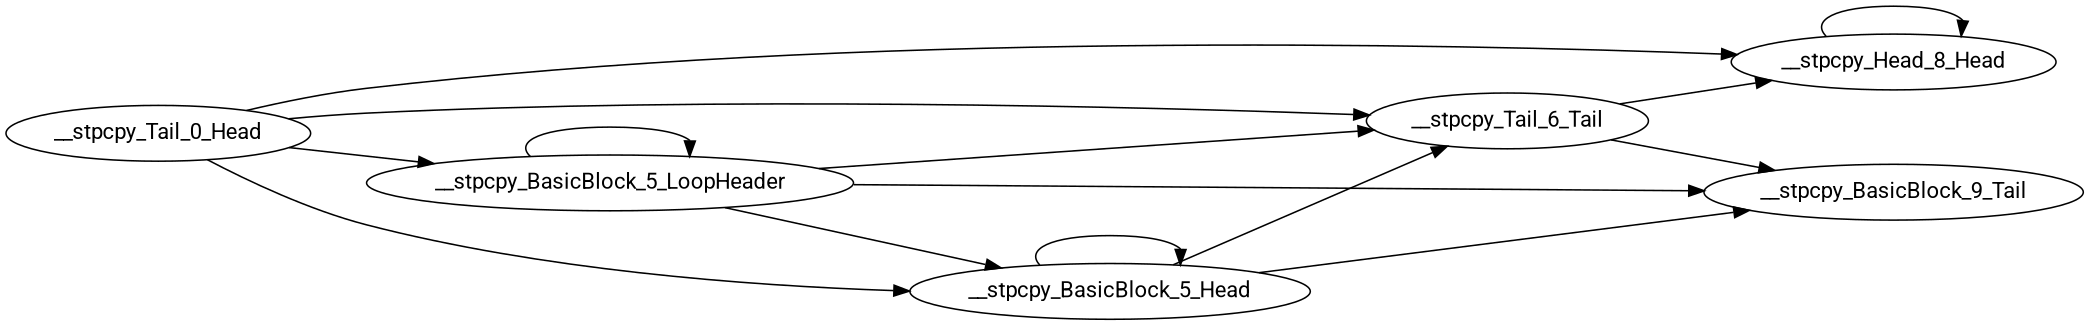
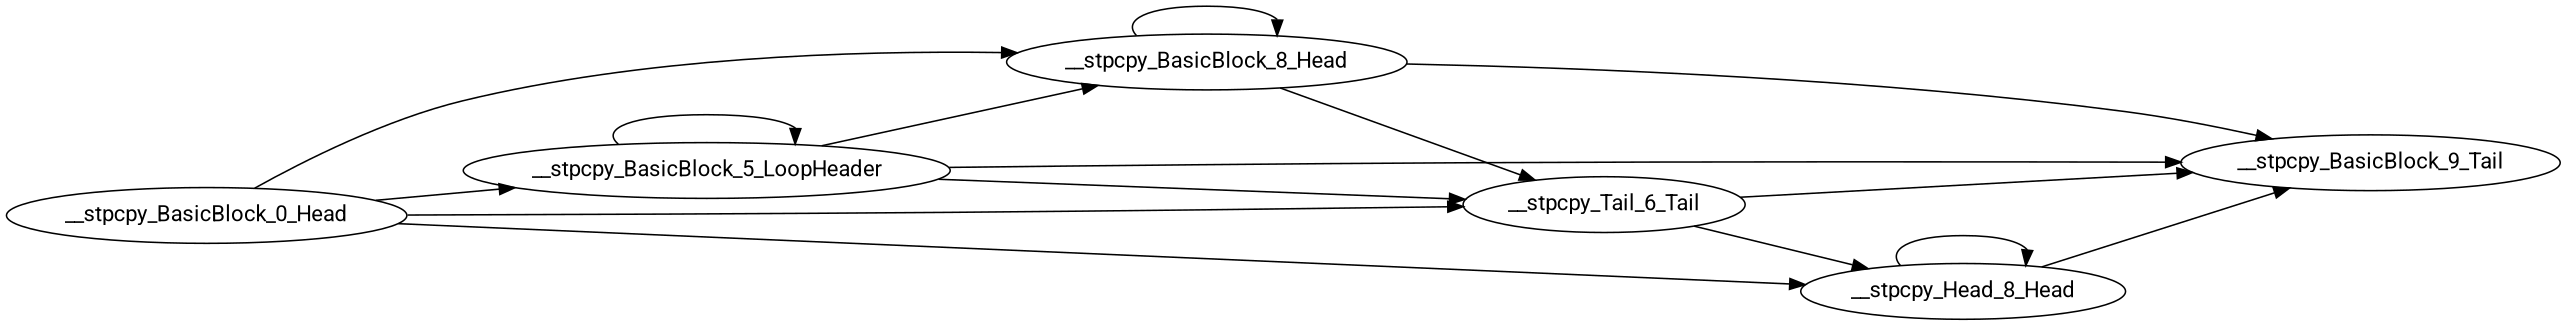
(158, 133) -> (207, 215)
none -> (2158, 230)
(1110, 291) -> (1207, 62)
